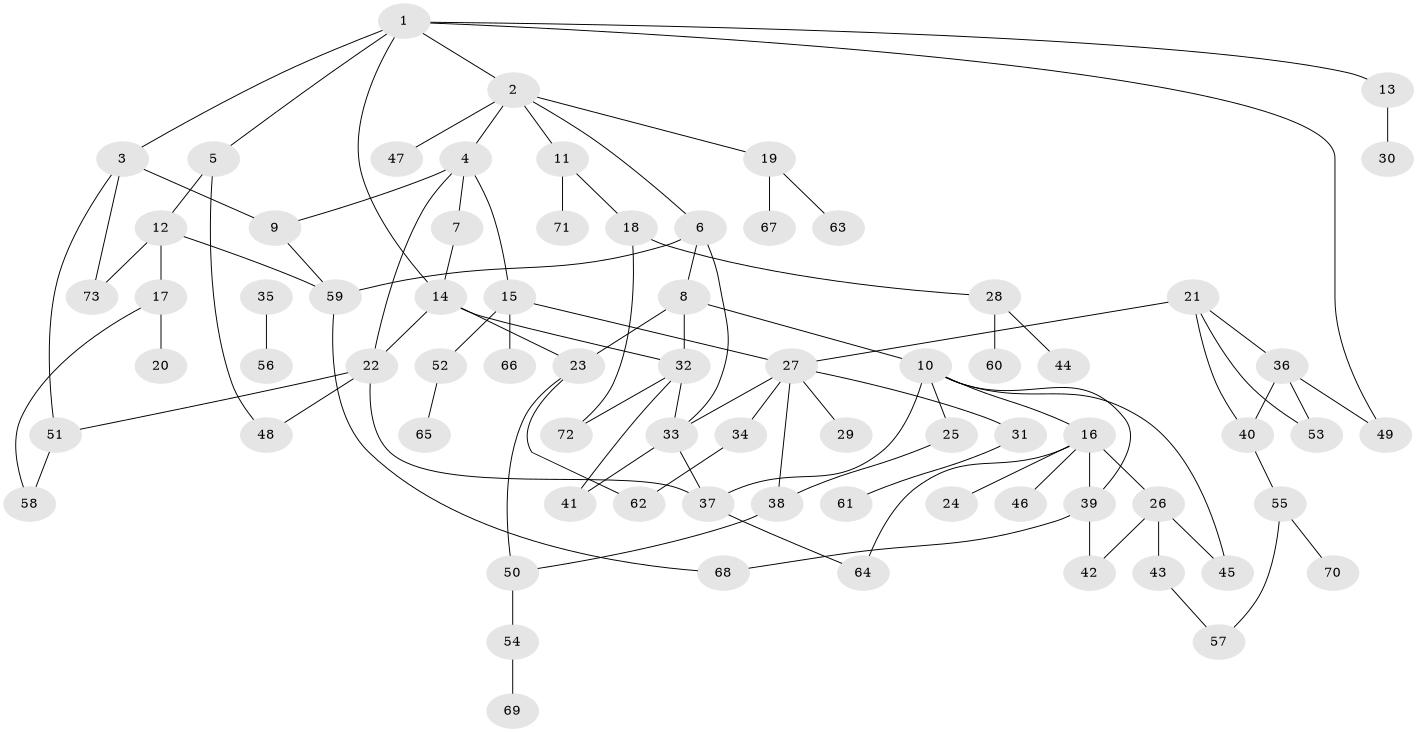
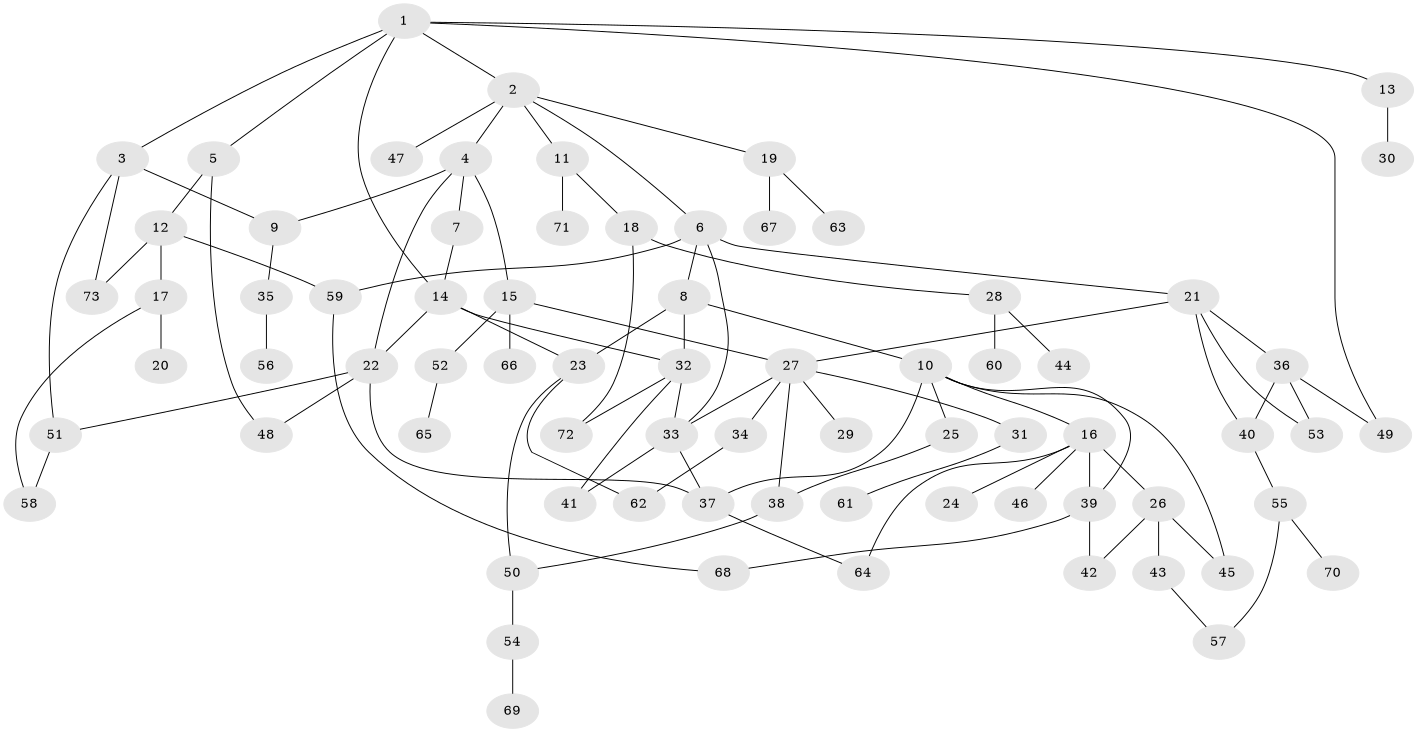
(305, 263) -> (271, 262)
none -> (943, 270)
